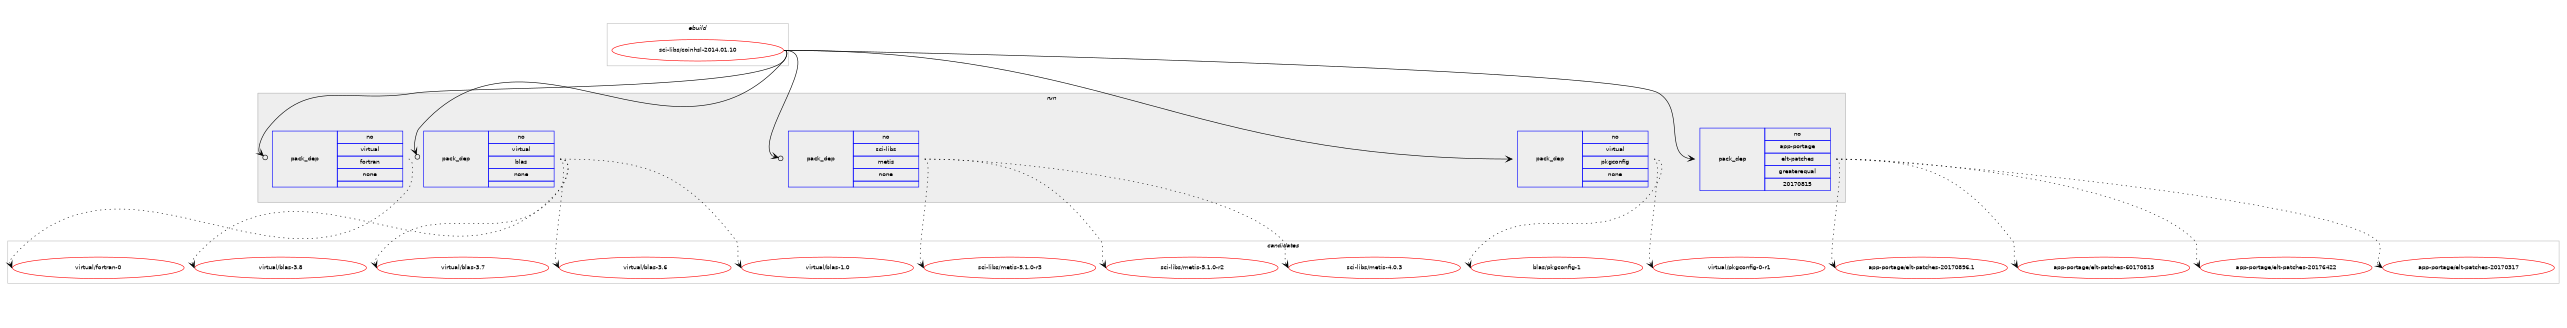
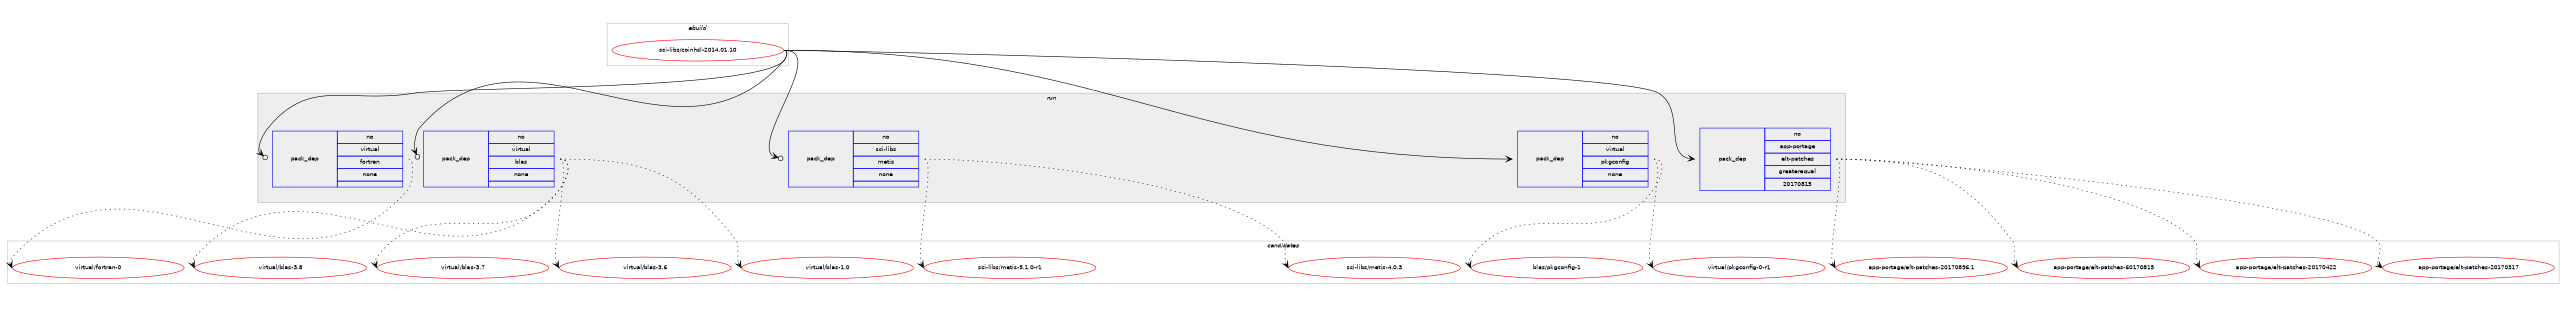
(1010, 268) -> (1010, 268)
(1192, 268) -> none
(2286, 268) -> (2286, 268)
